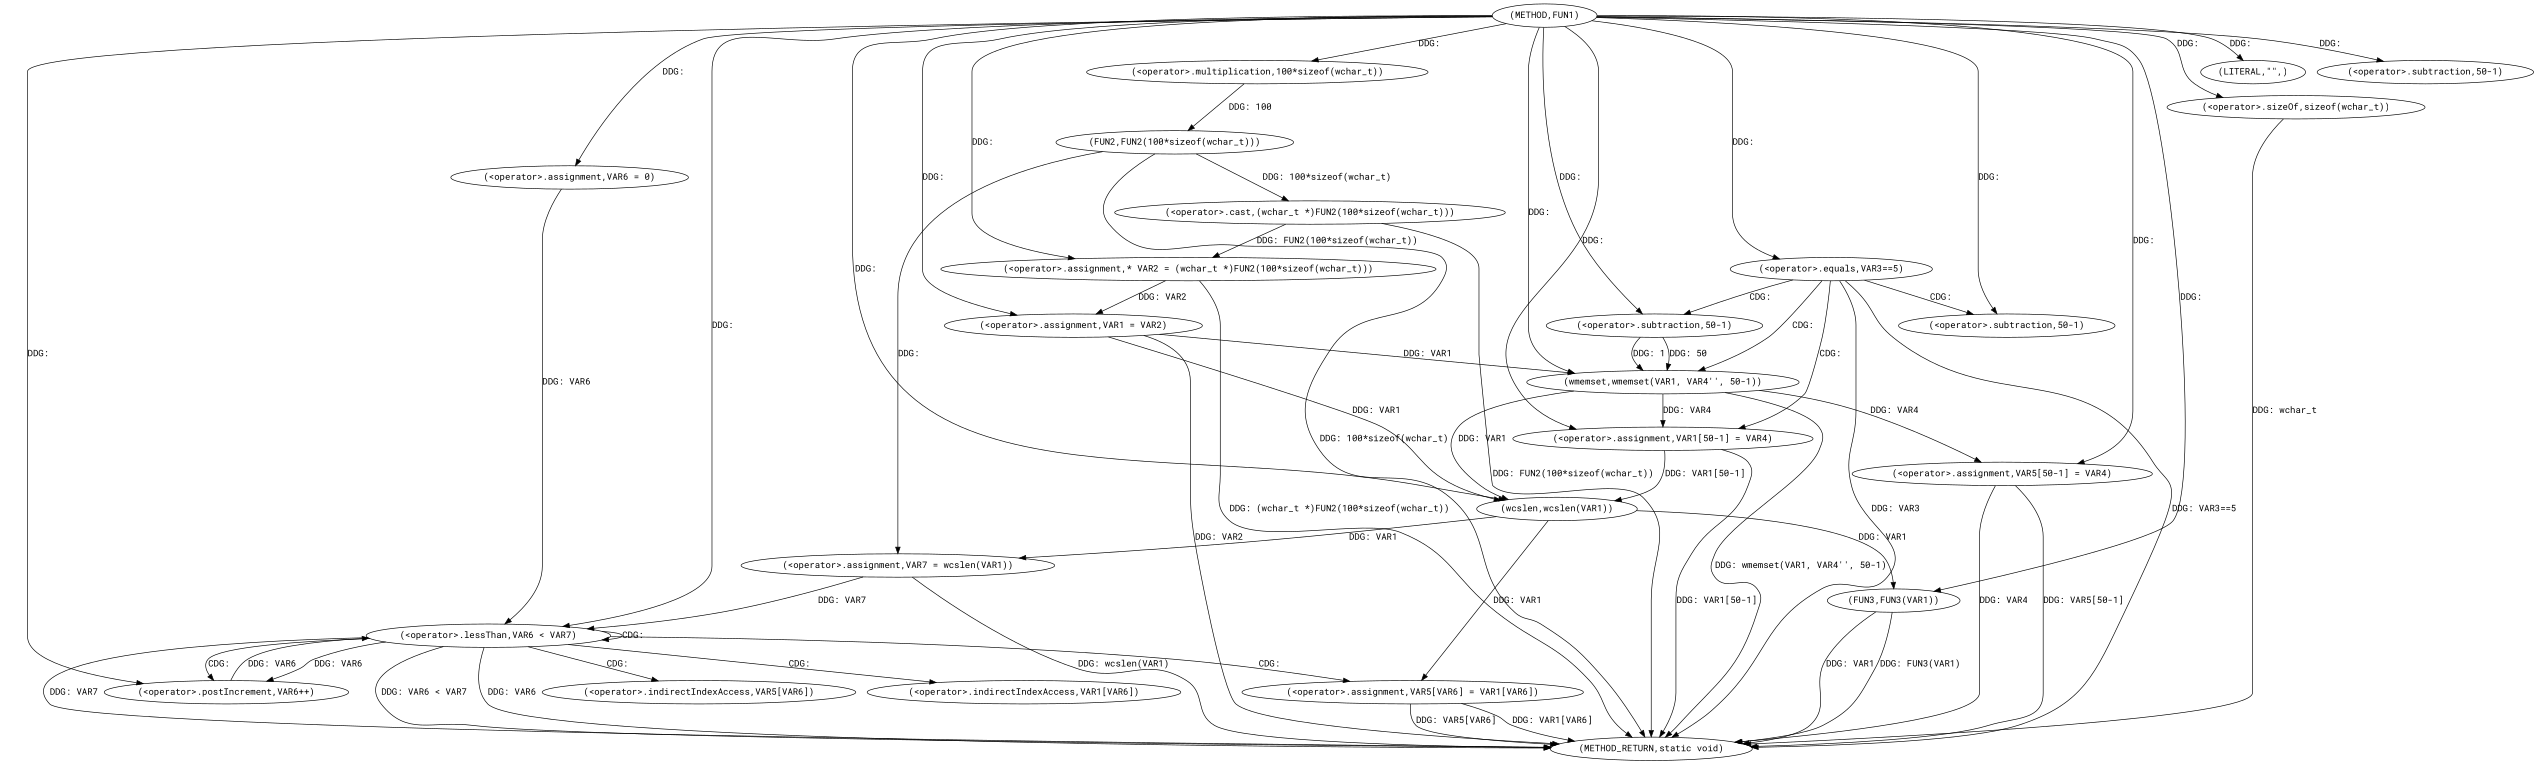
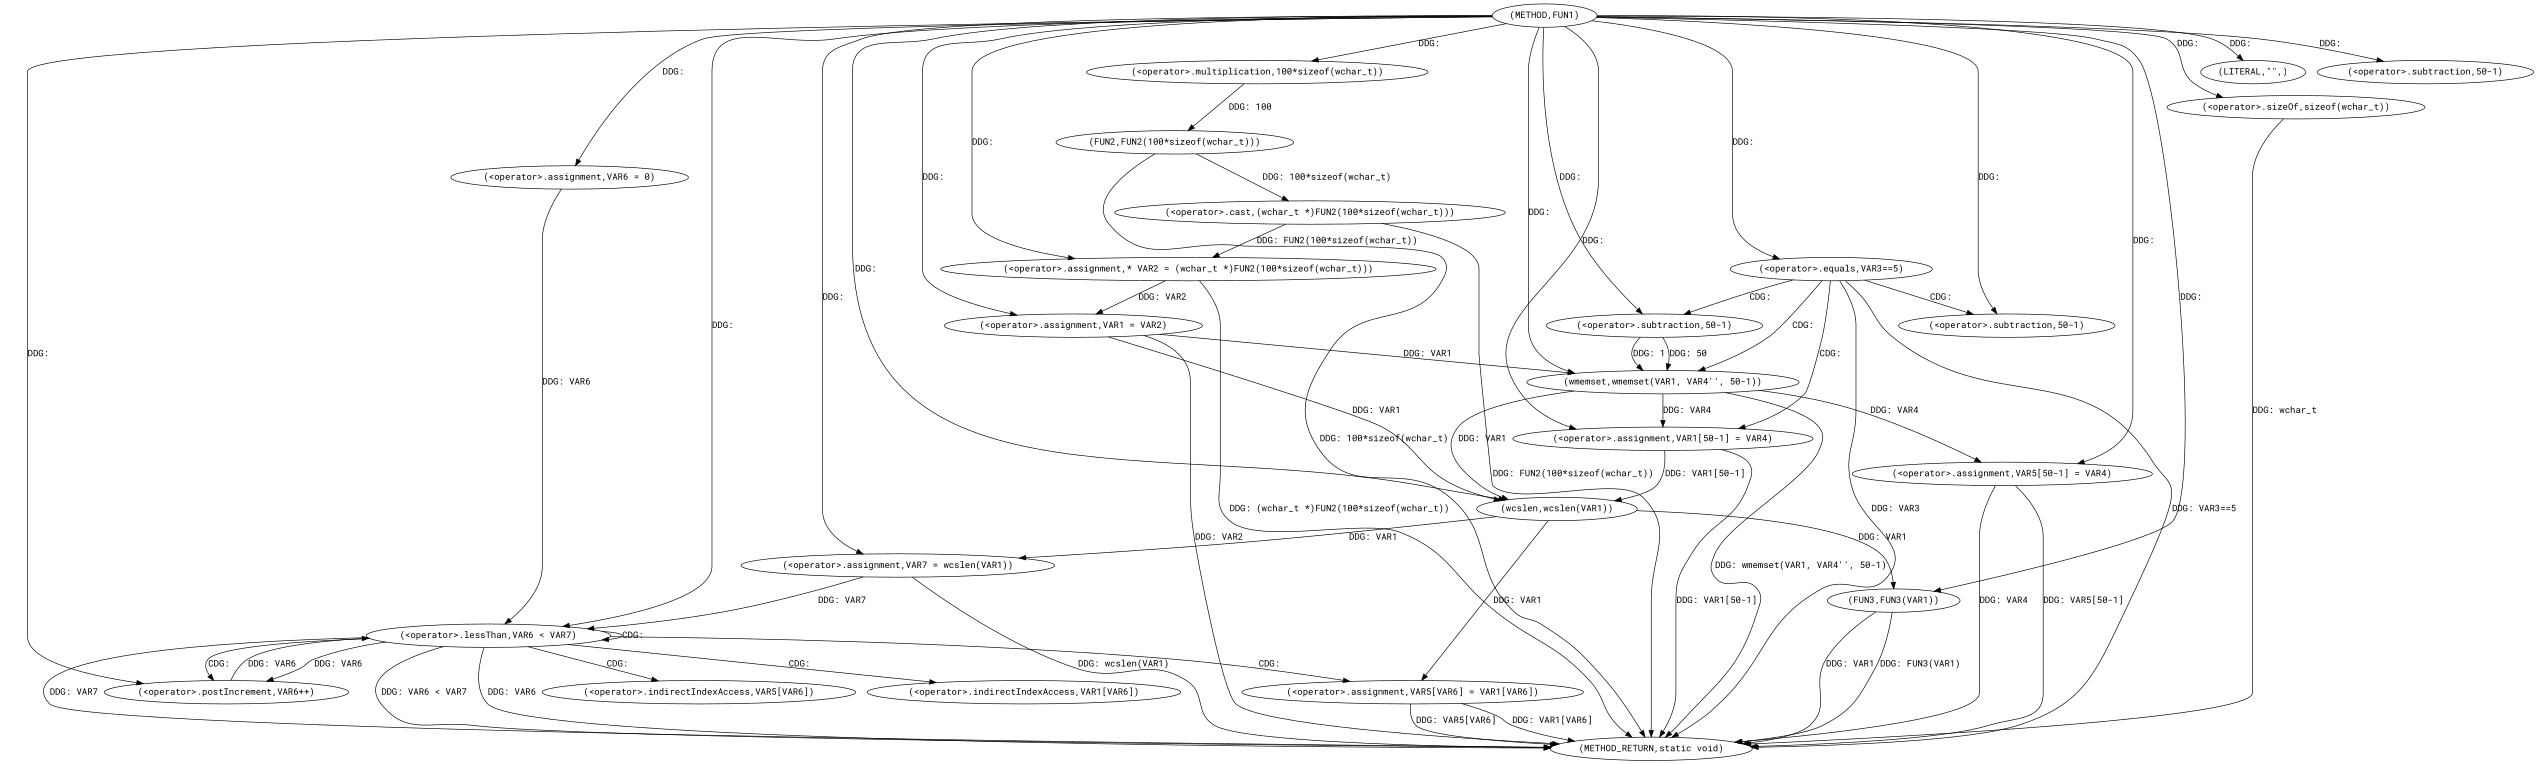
(900, 286) -> (844, 45)
